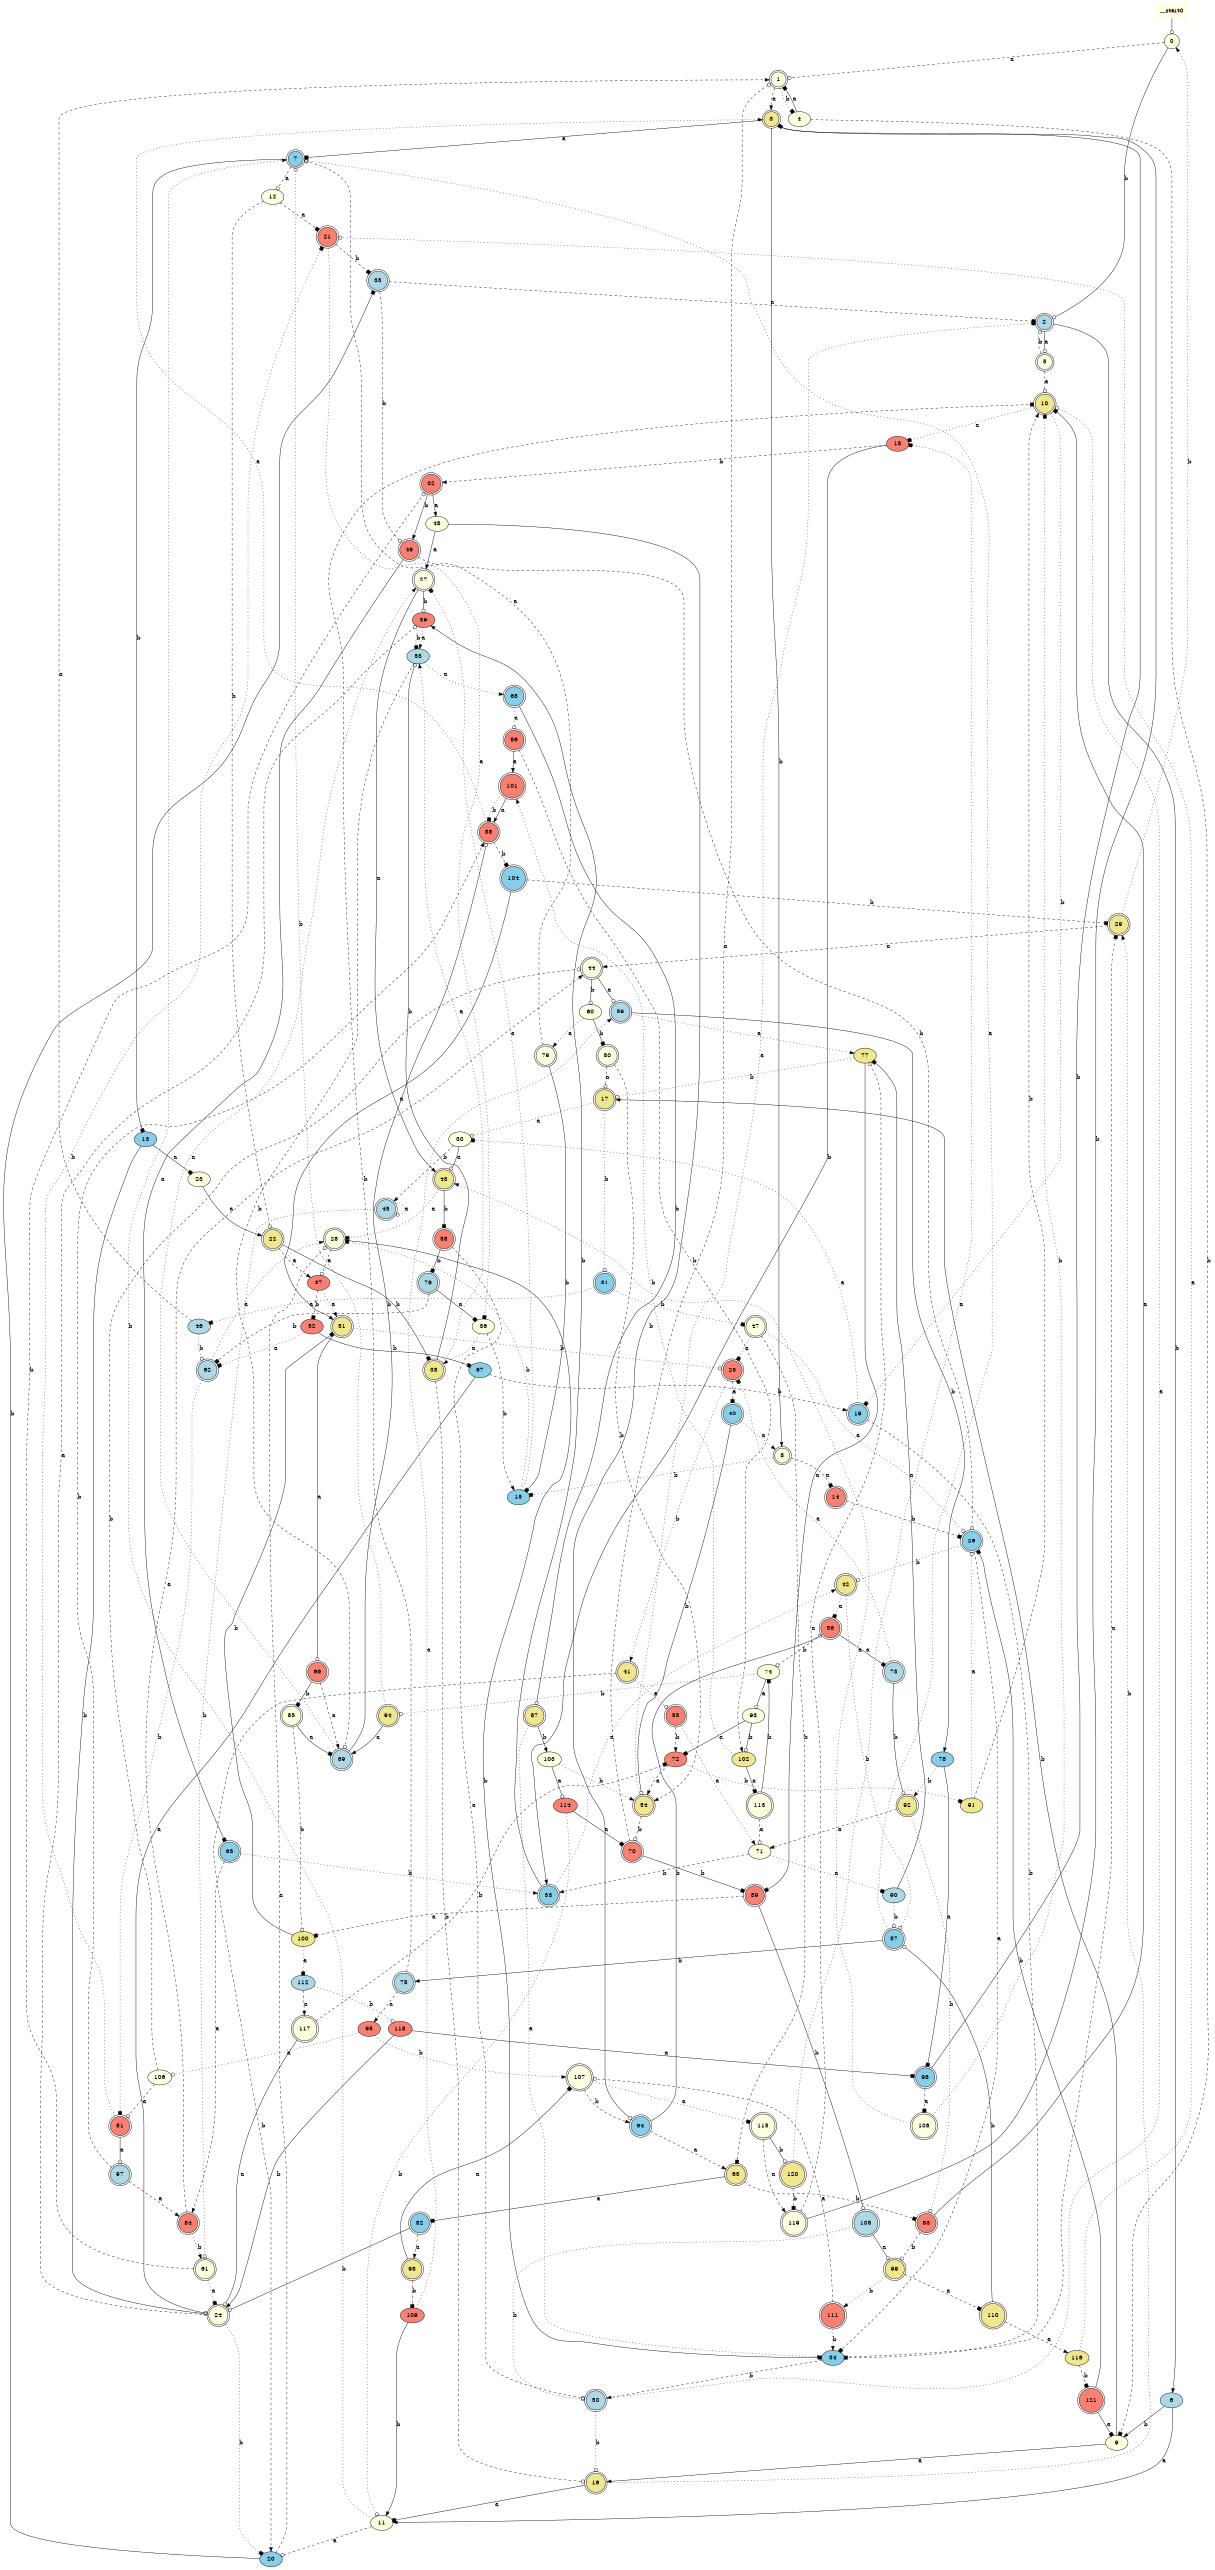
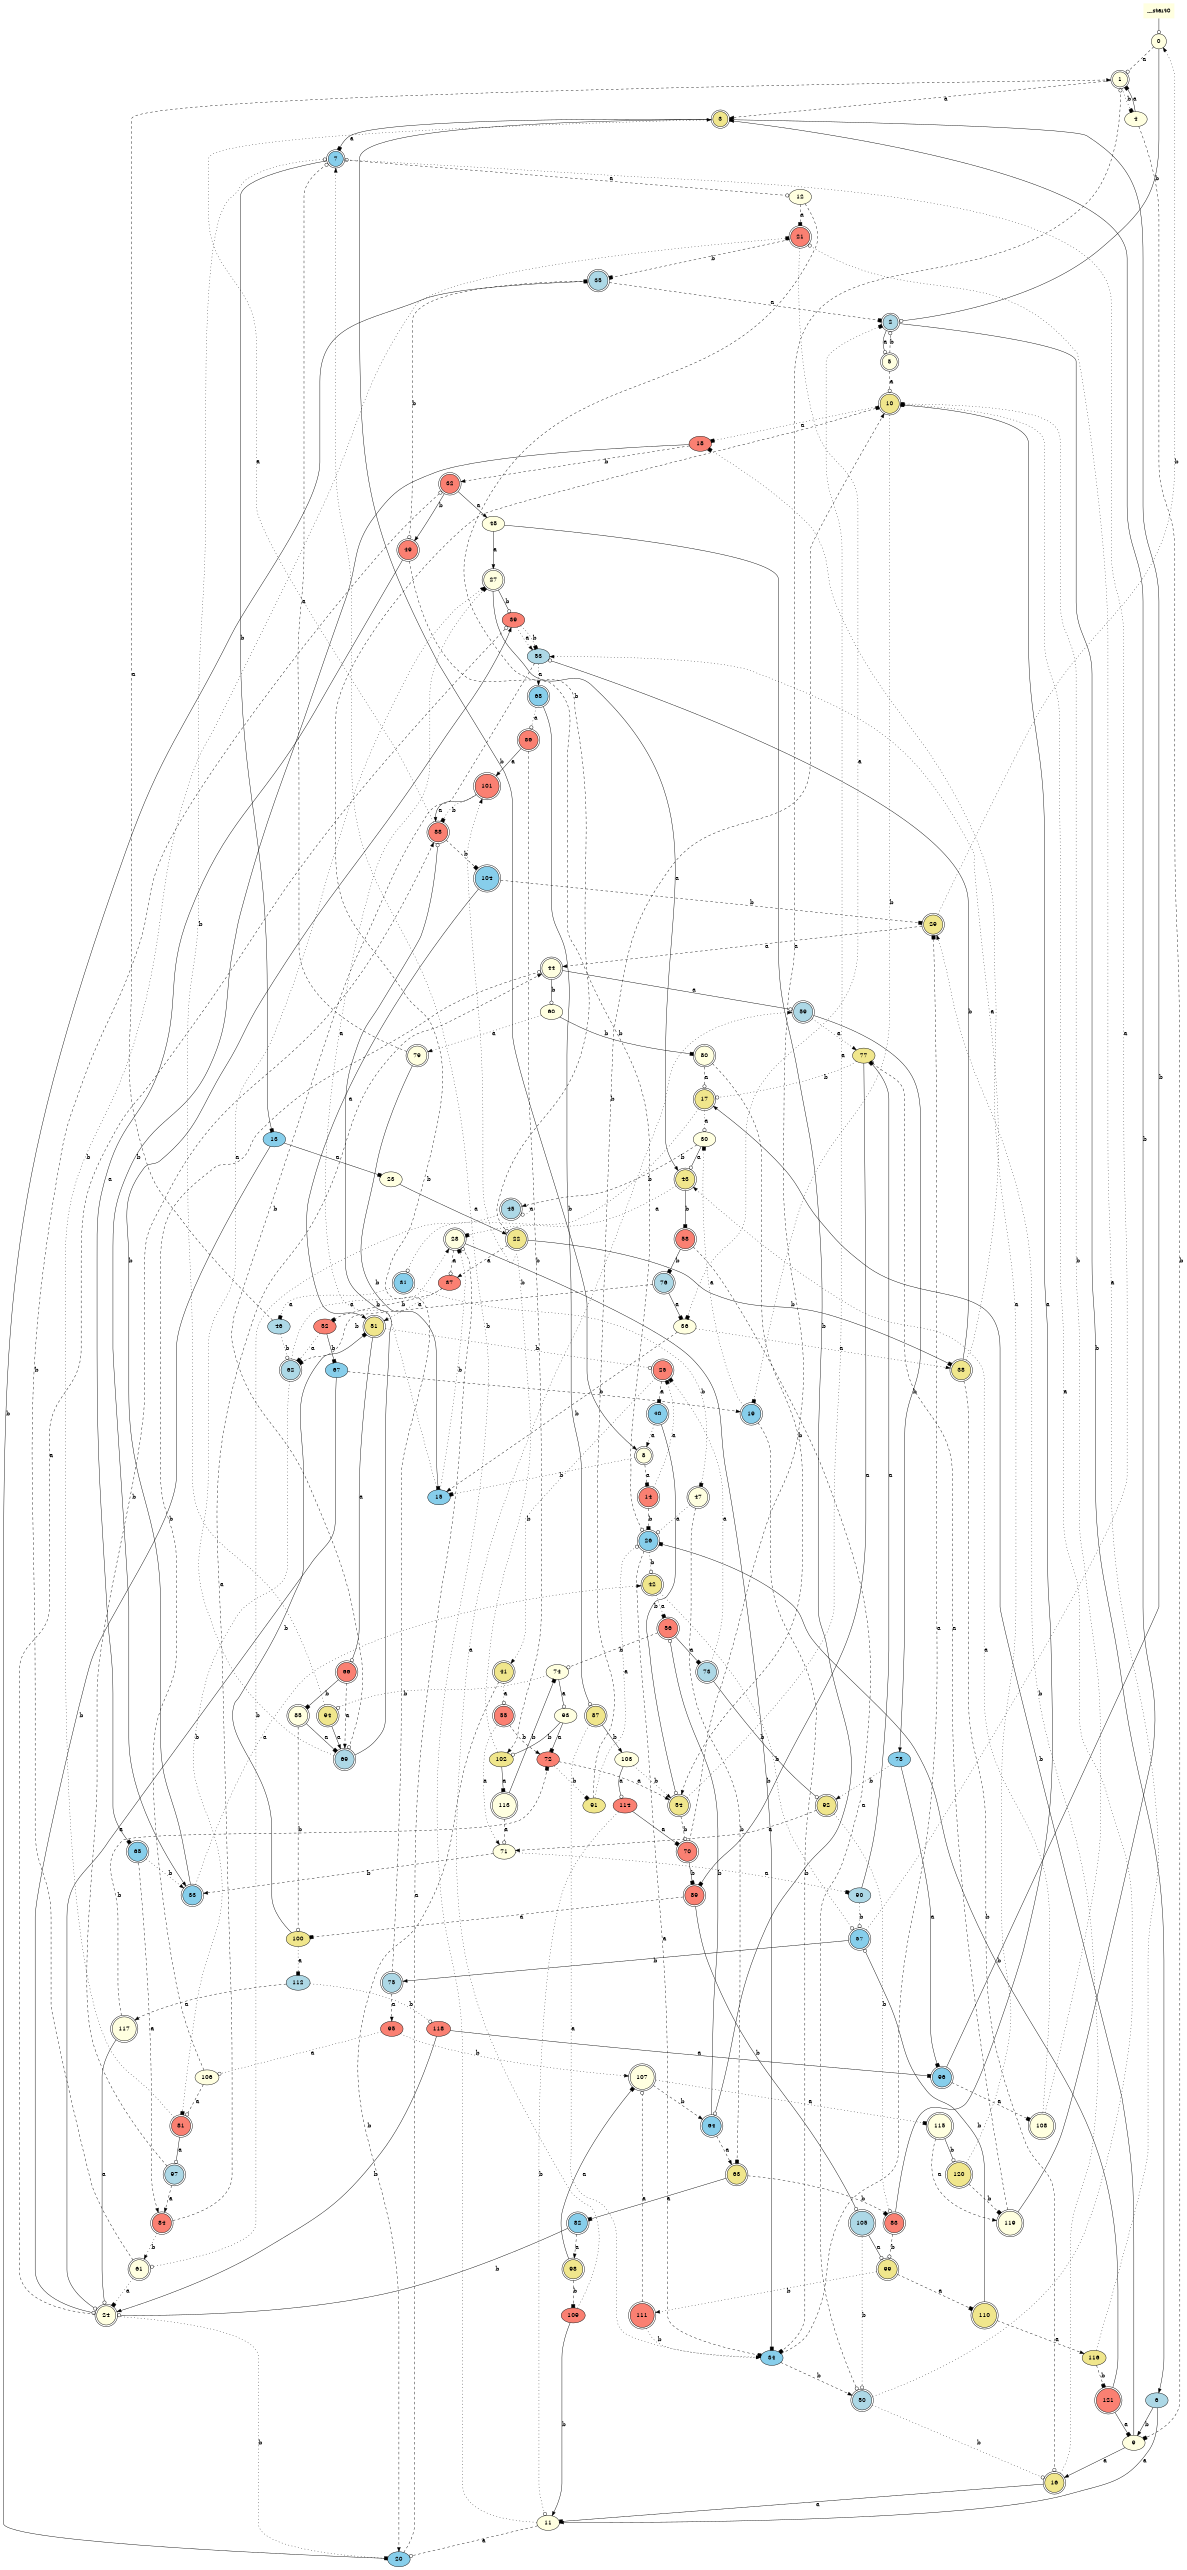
(747, 1343) -> (671, 1437)
